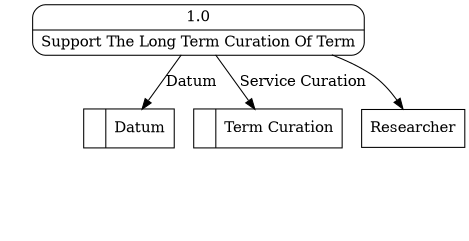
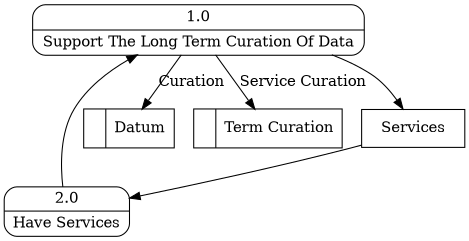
(198, 42) -> (198, 42)
(192, 82) -> (192, 82)
(413, 128) -> (413, 128)
none -> (67, 212)
